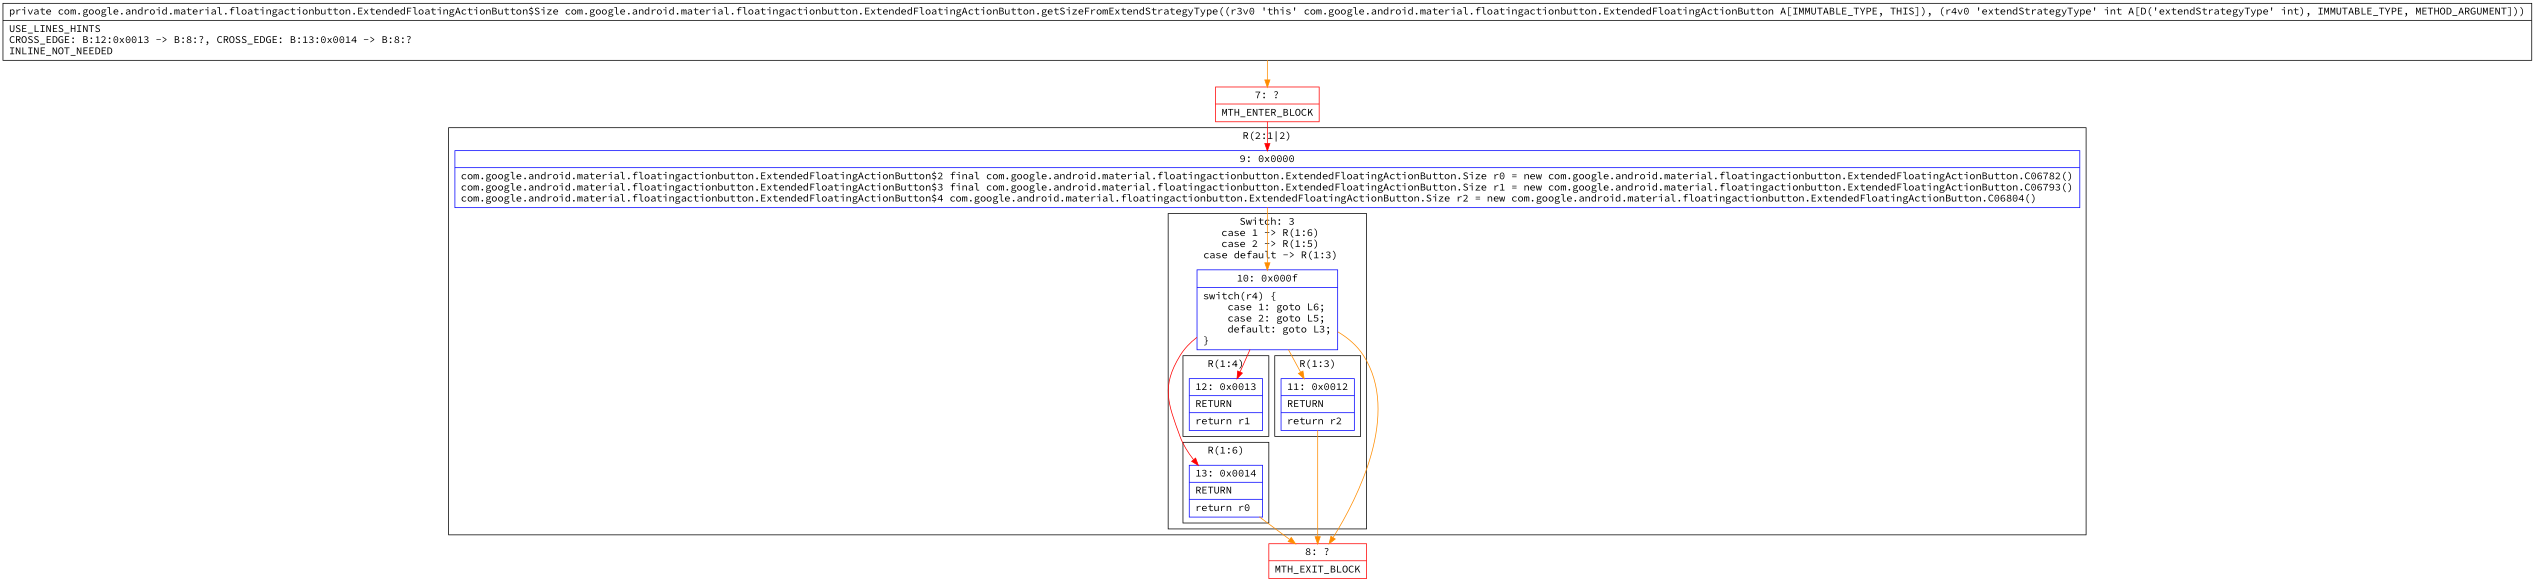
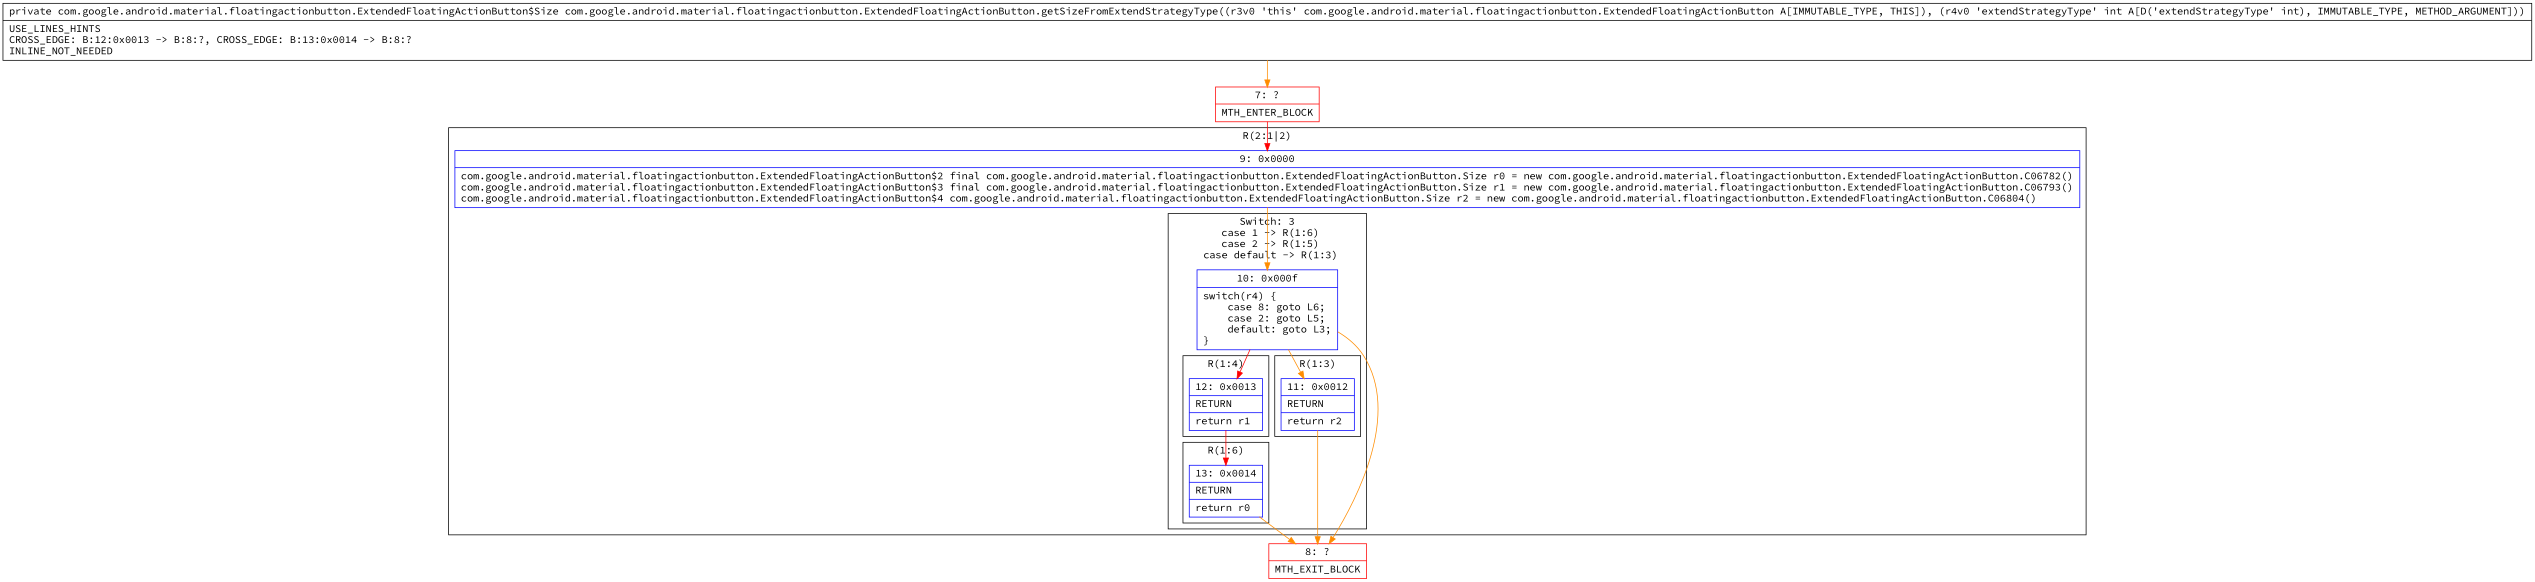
(1264, 307) -> (1264, 307)
(1173, 417) -> (1226, 447)
